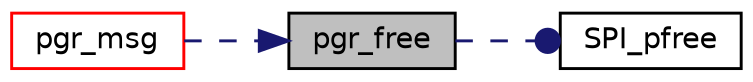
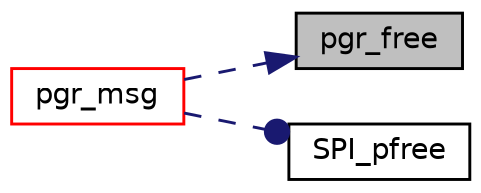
(495, 41) -> (225, 121)
